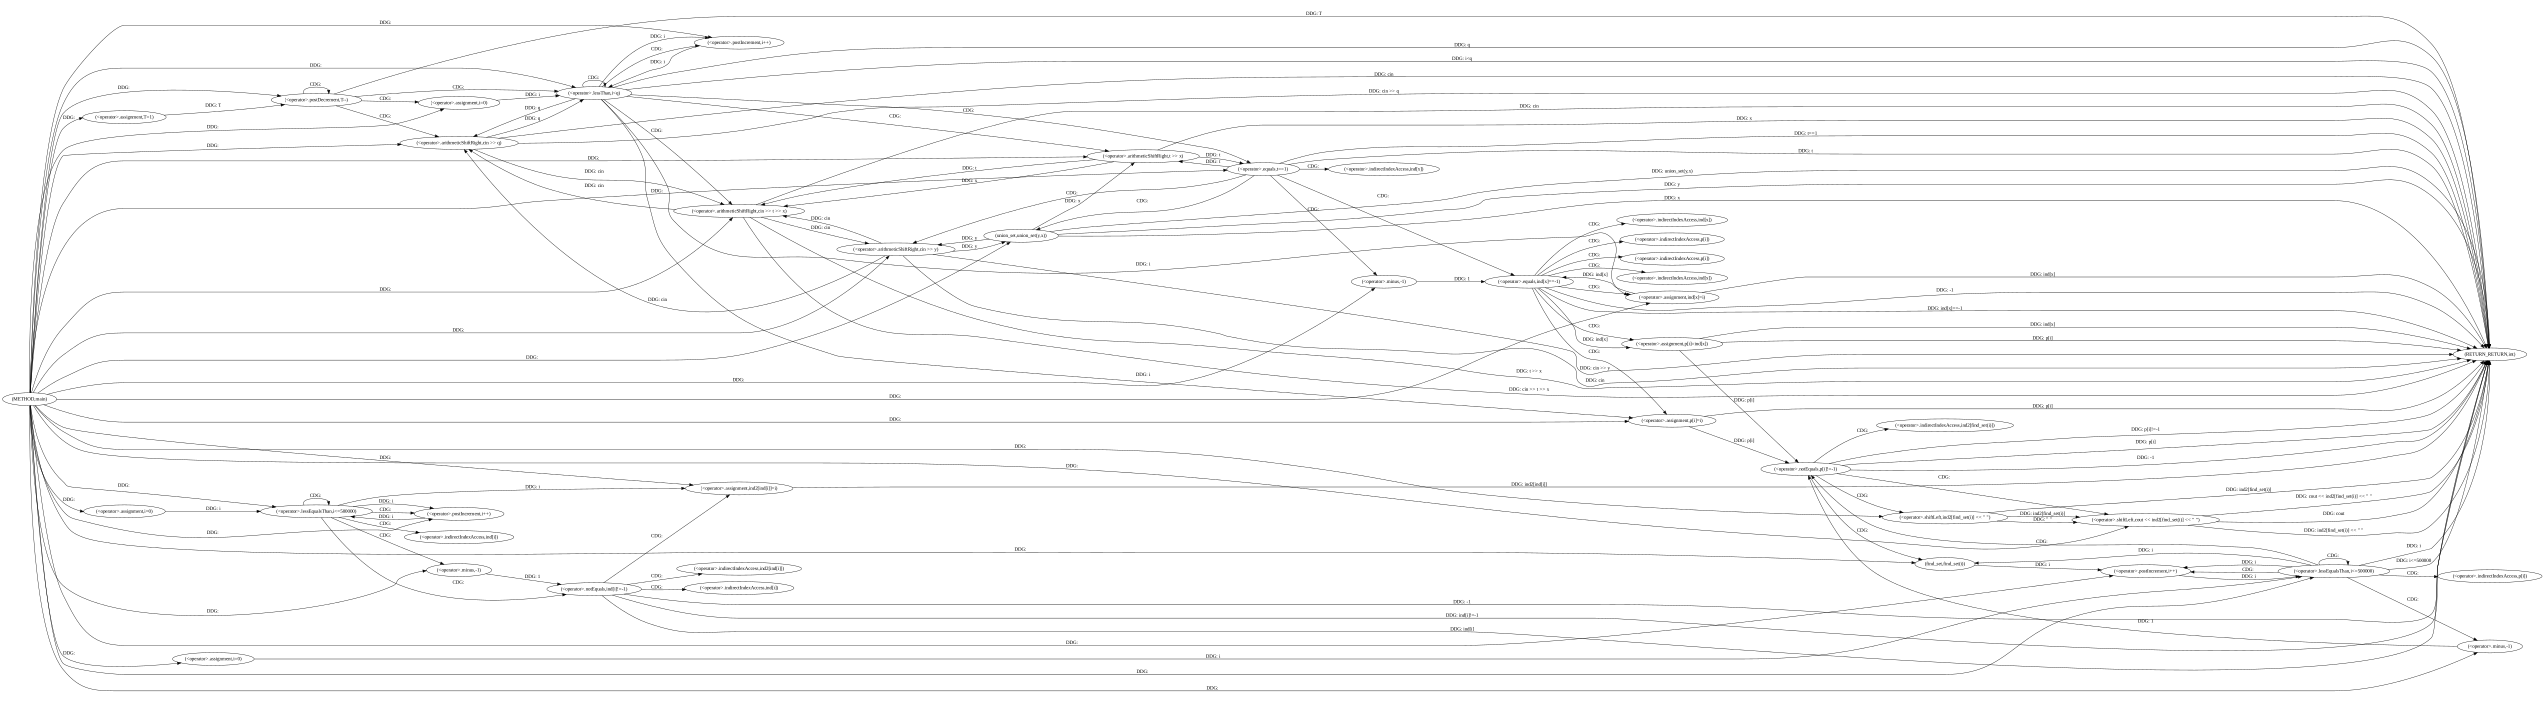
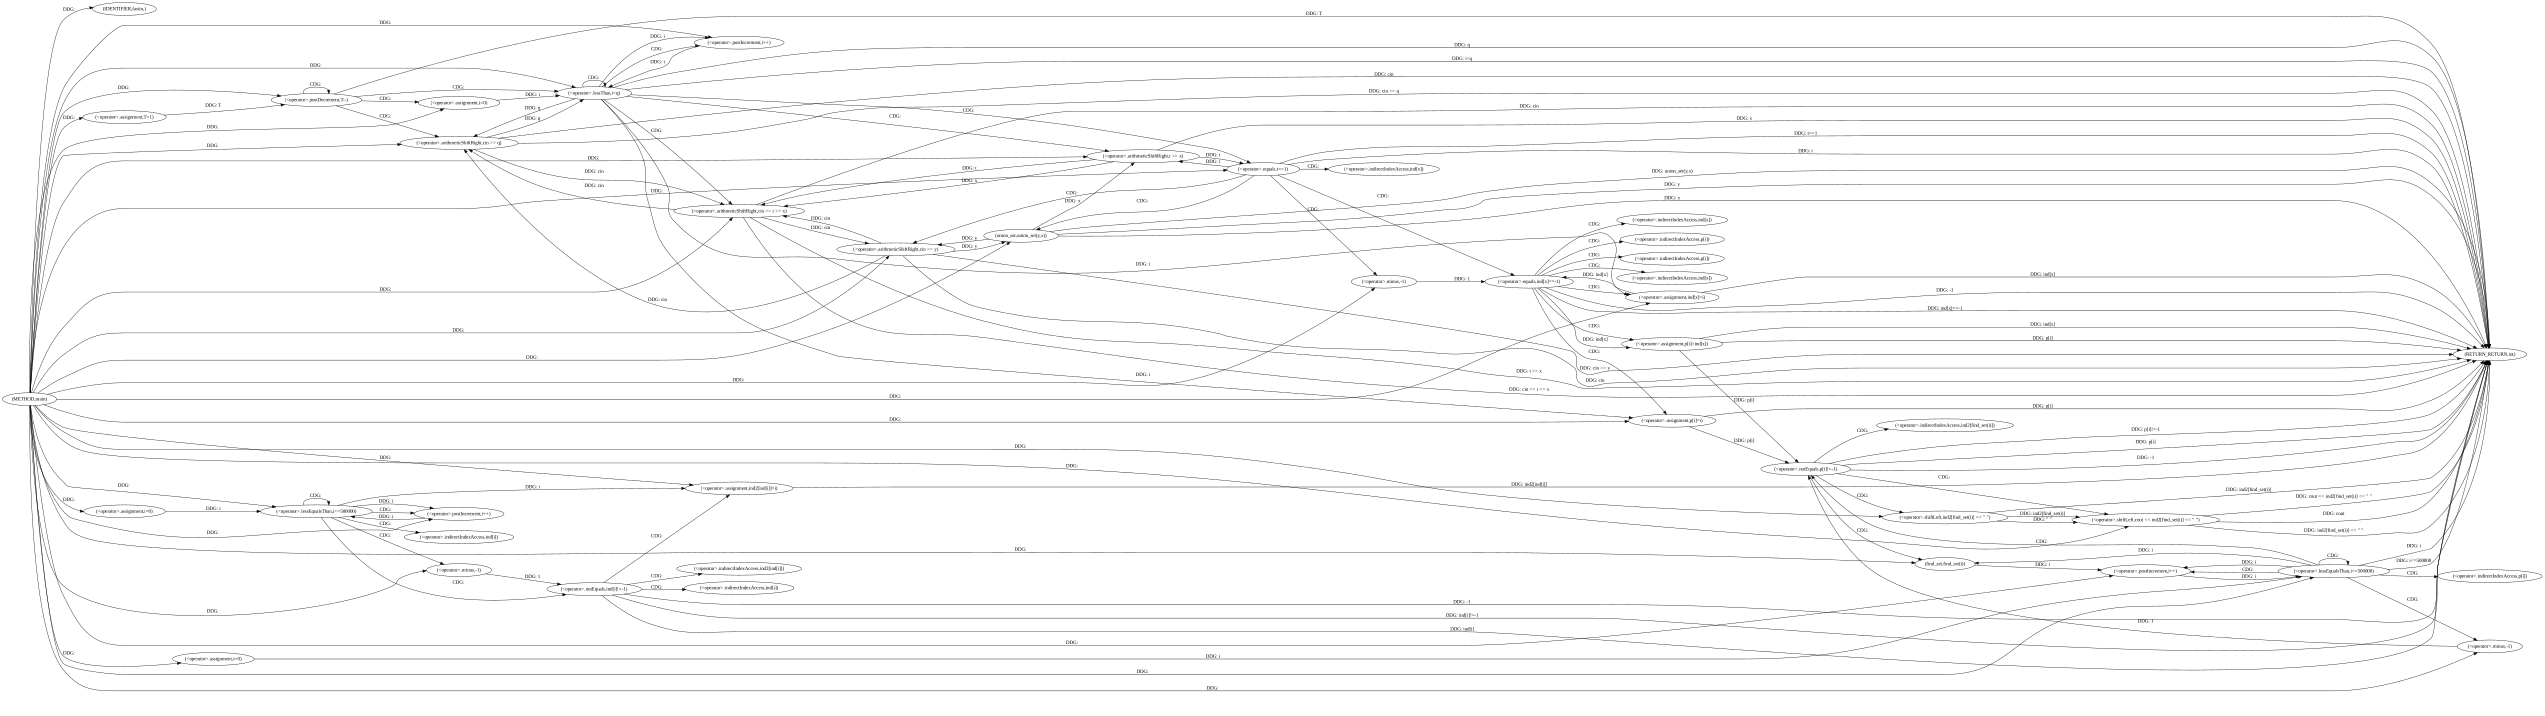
none -> (124, 9)
